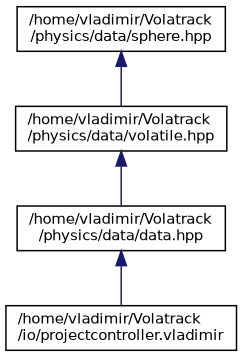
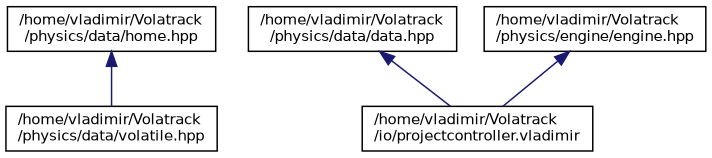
(121, 29) -> (112, 29)
none -> (595, 29)
(121, 186) -> none
